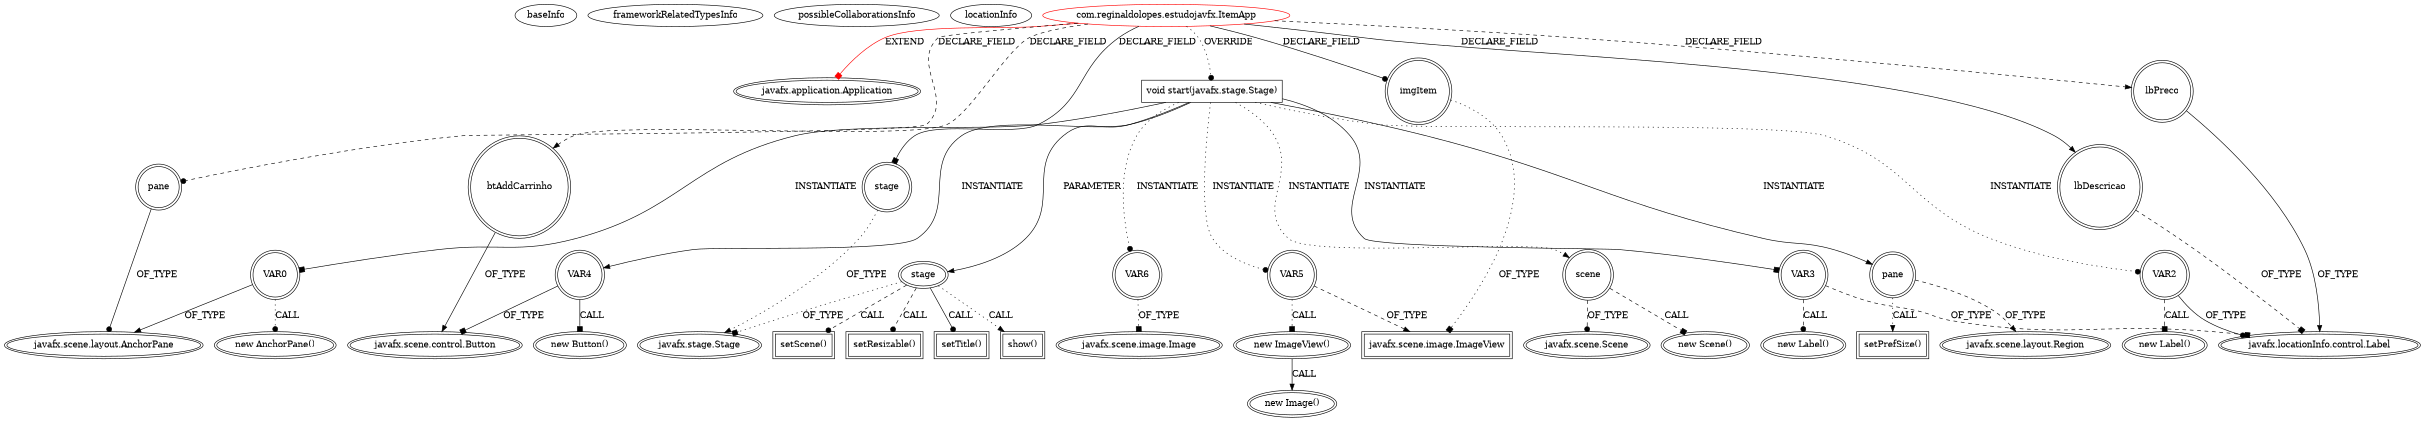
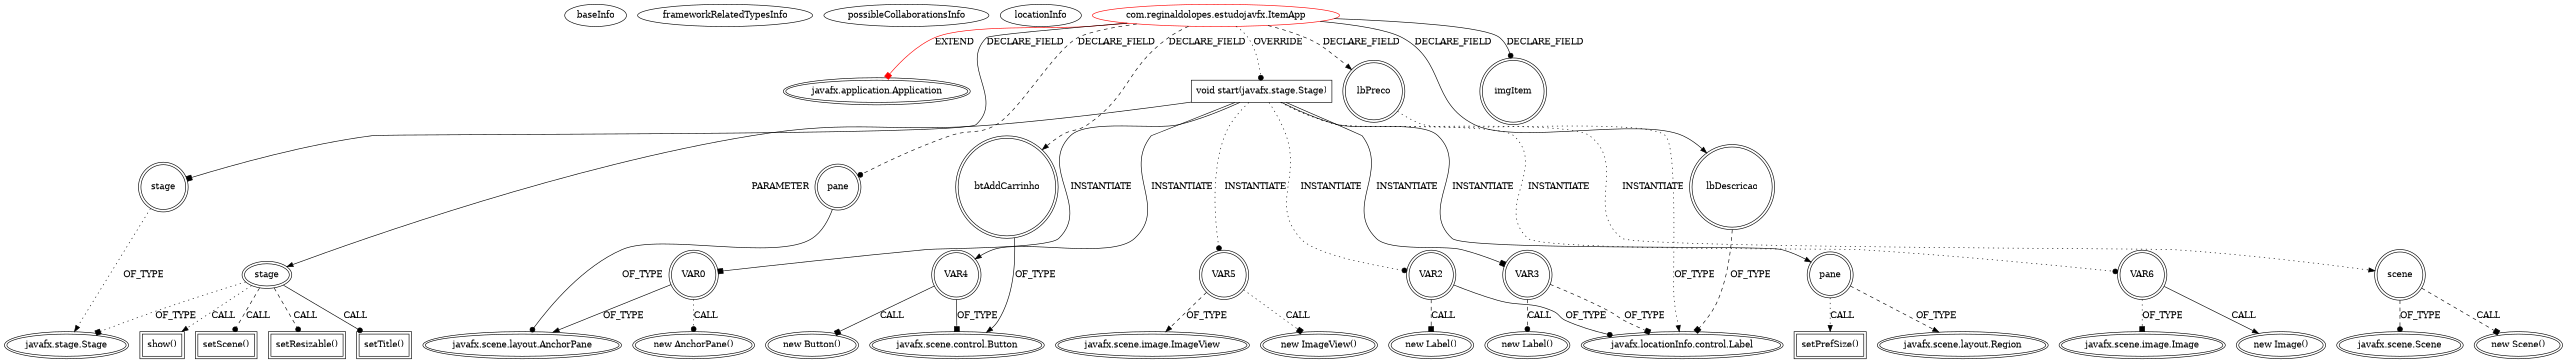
(2277, 204) -> (1591, 126)
(1512, 206) -> none
(1437, 345) -> (1152, 345)
(1292, 371) -> (2209, 309)
